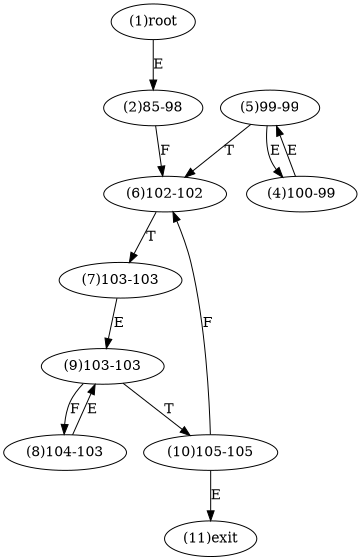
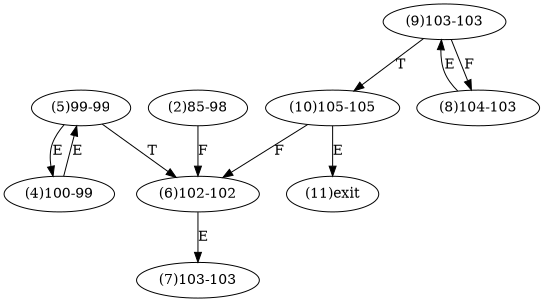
(153, 22) -> none
(151, 237) -> (203, 237)
(113, 318) -> none
